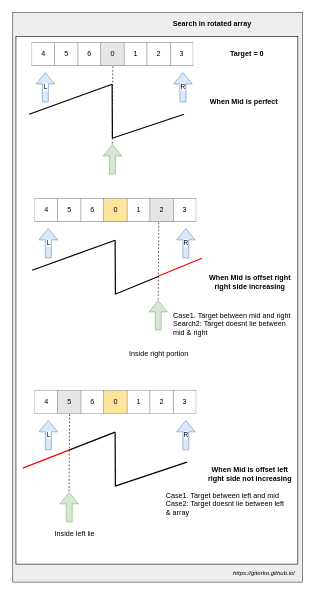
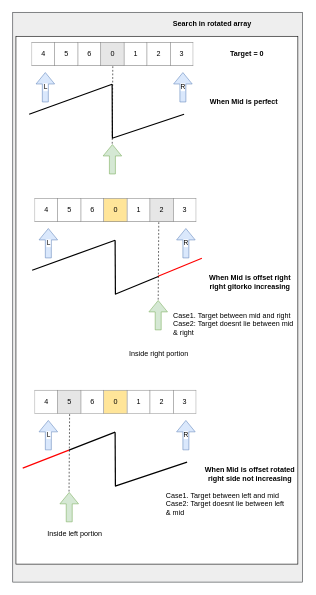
(250, 282) -> (250, 282)
(236, 324) -> (236, 324)
(250, 474) -> (250, 474)
(228, 504) -> (228, 504)
(75, 534) -> (75, 534)
(265, 573) -> none
